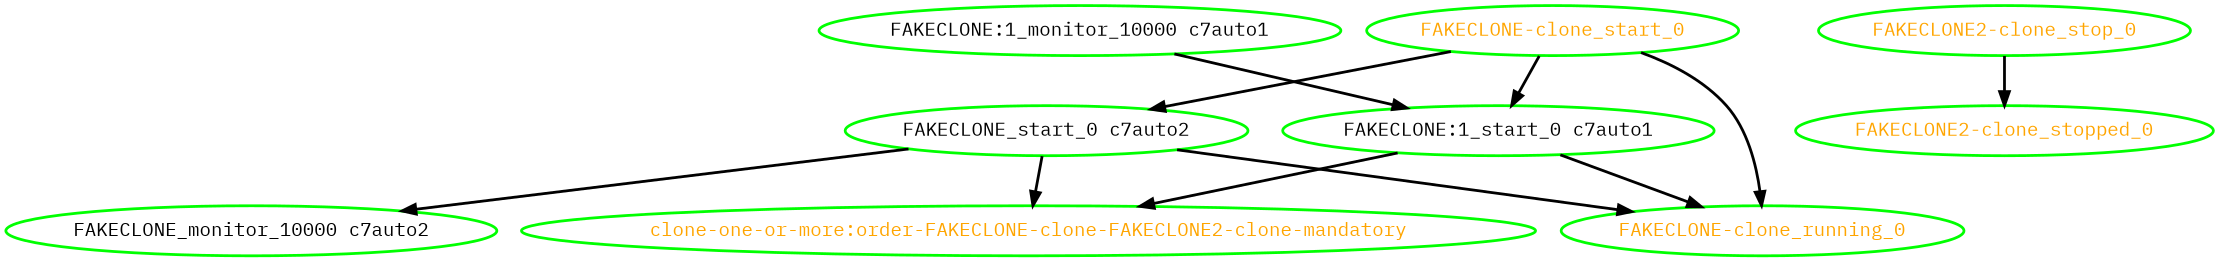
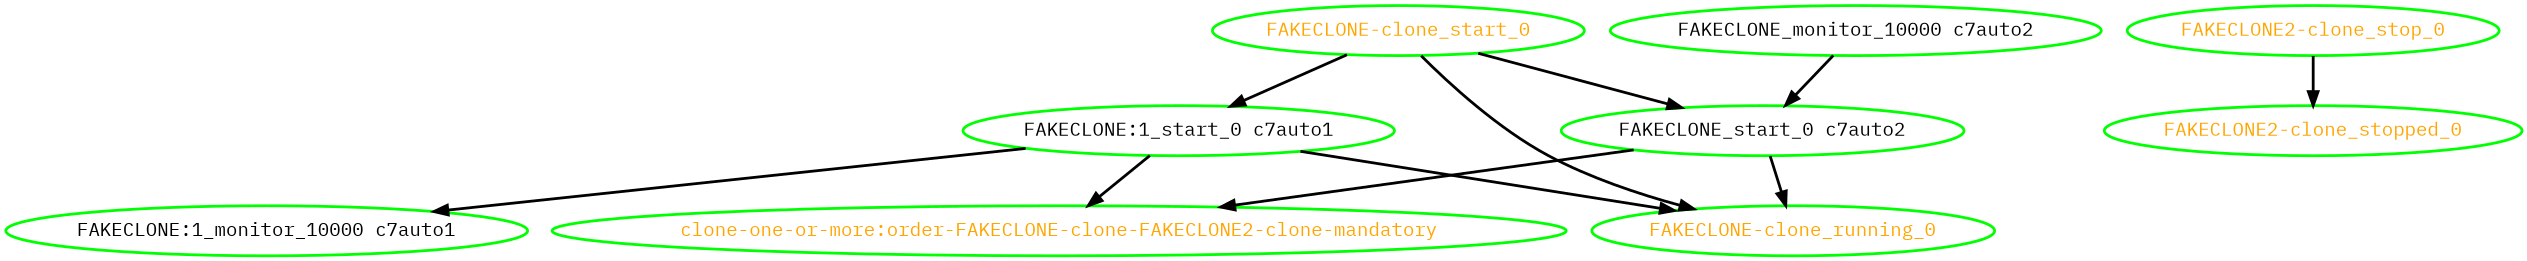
(1273, 77) -> (737, 179)
(662, 179) -> (1814, 75)
